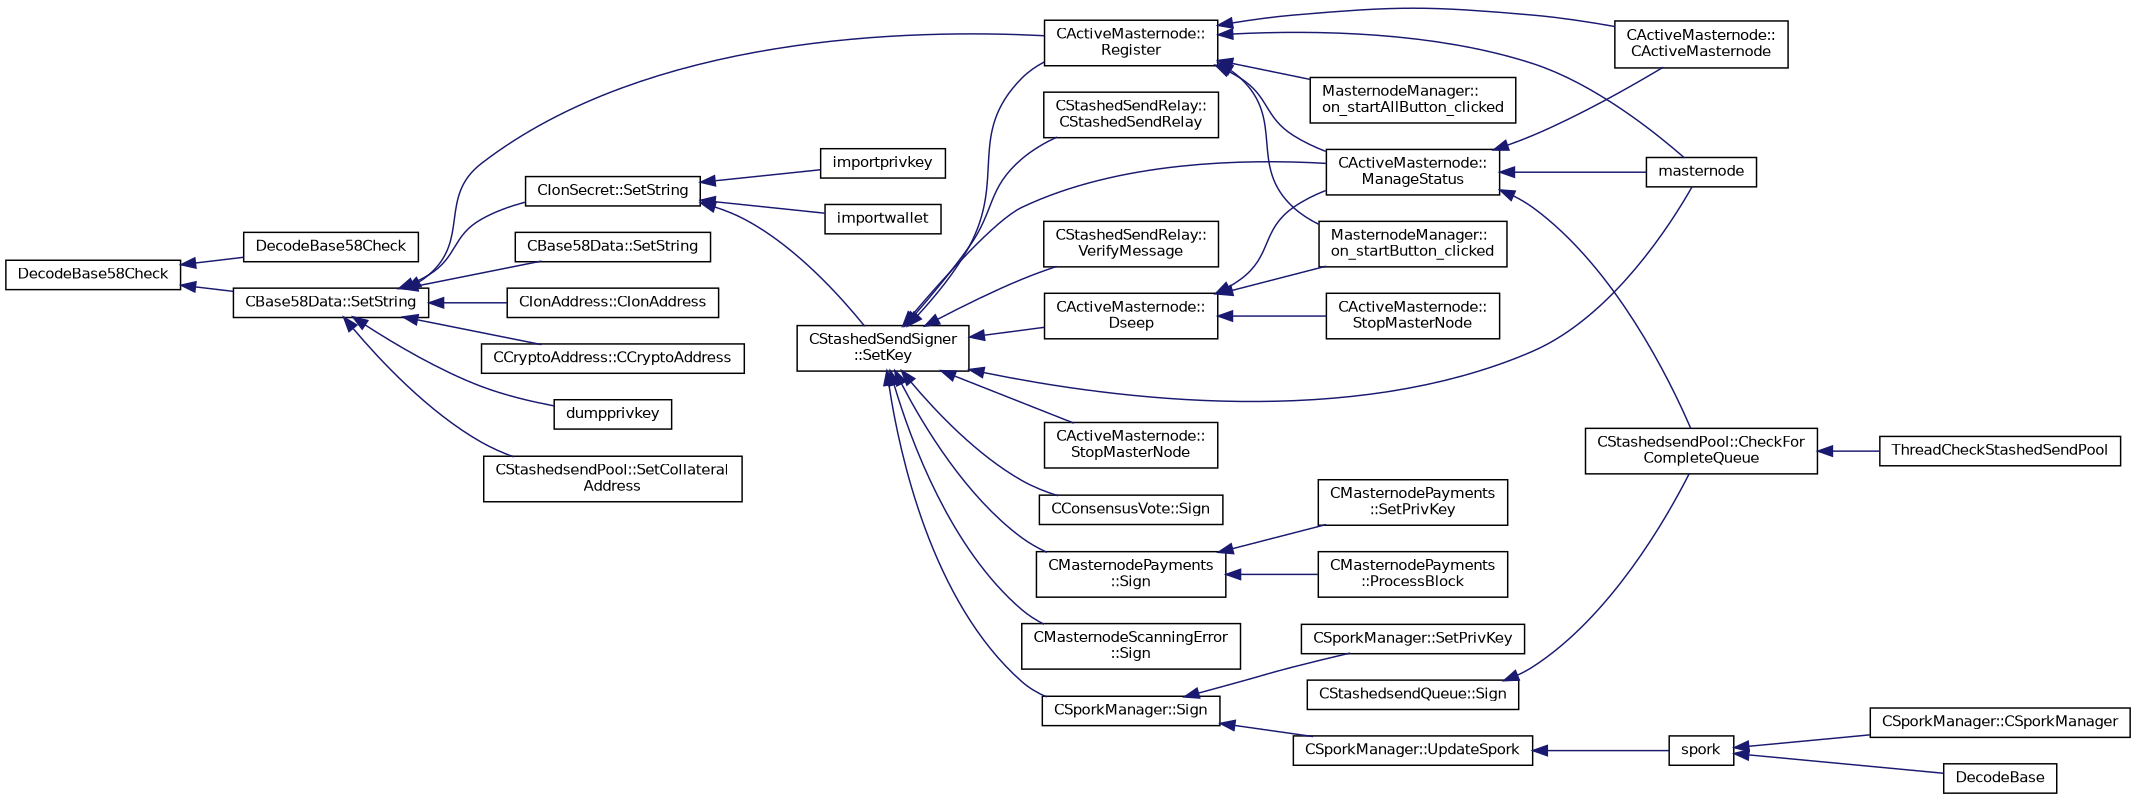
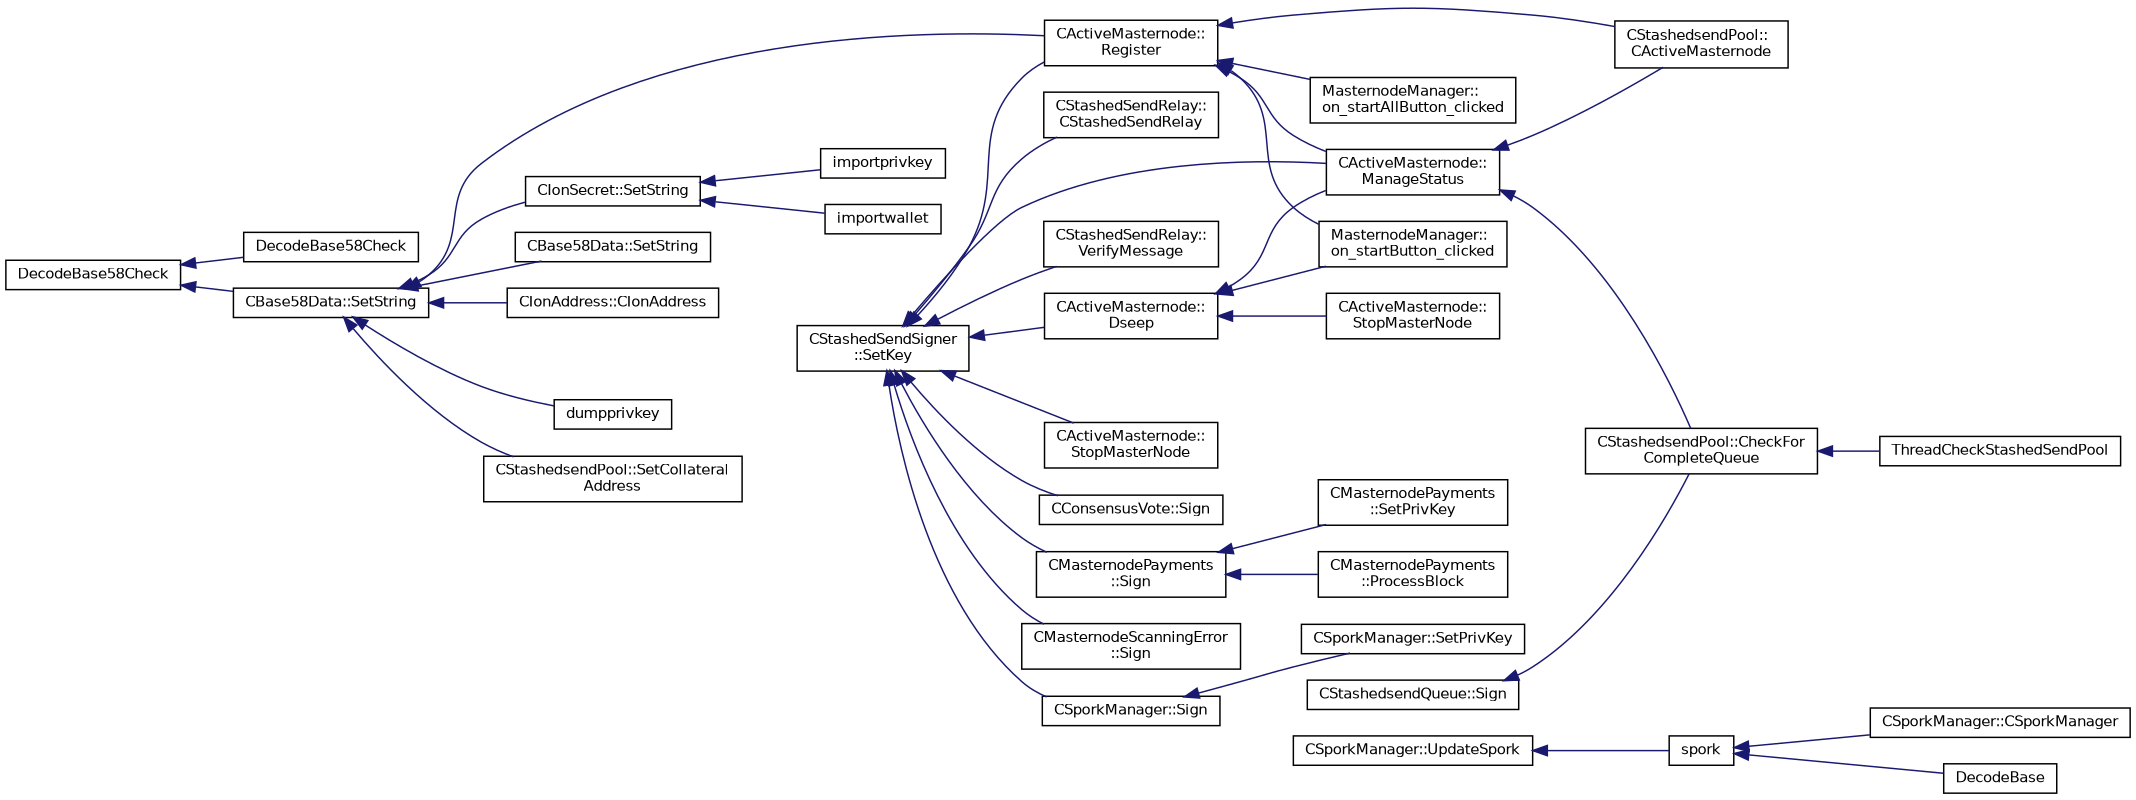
(1701, 44) -> (1701, 44)
(1701, 172) -> none
(798, 256) -> none
(613, 359) -> none
(1274, 731) -> none
